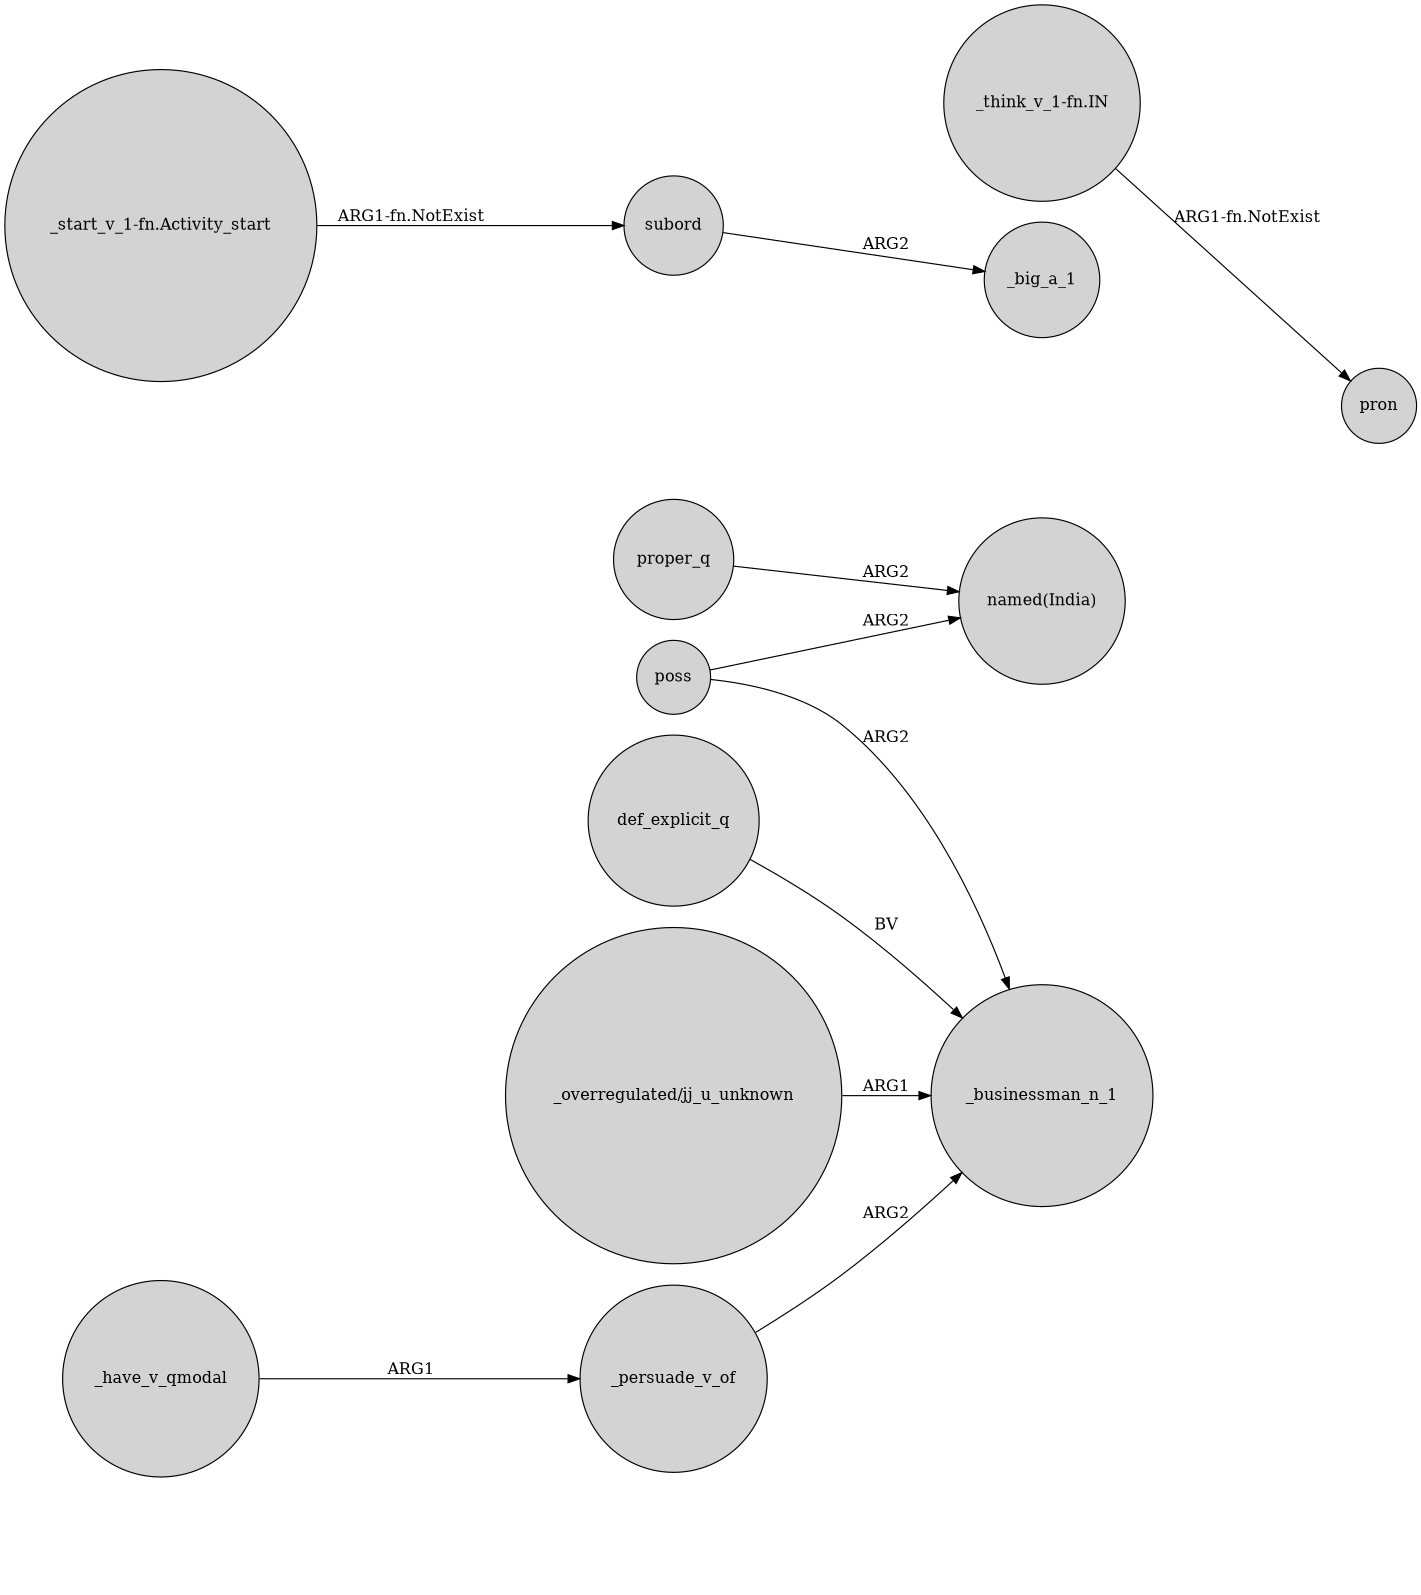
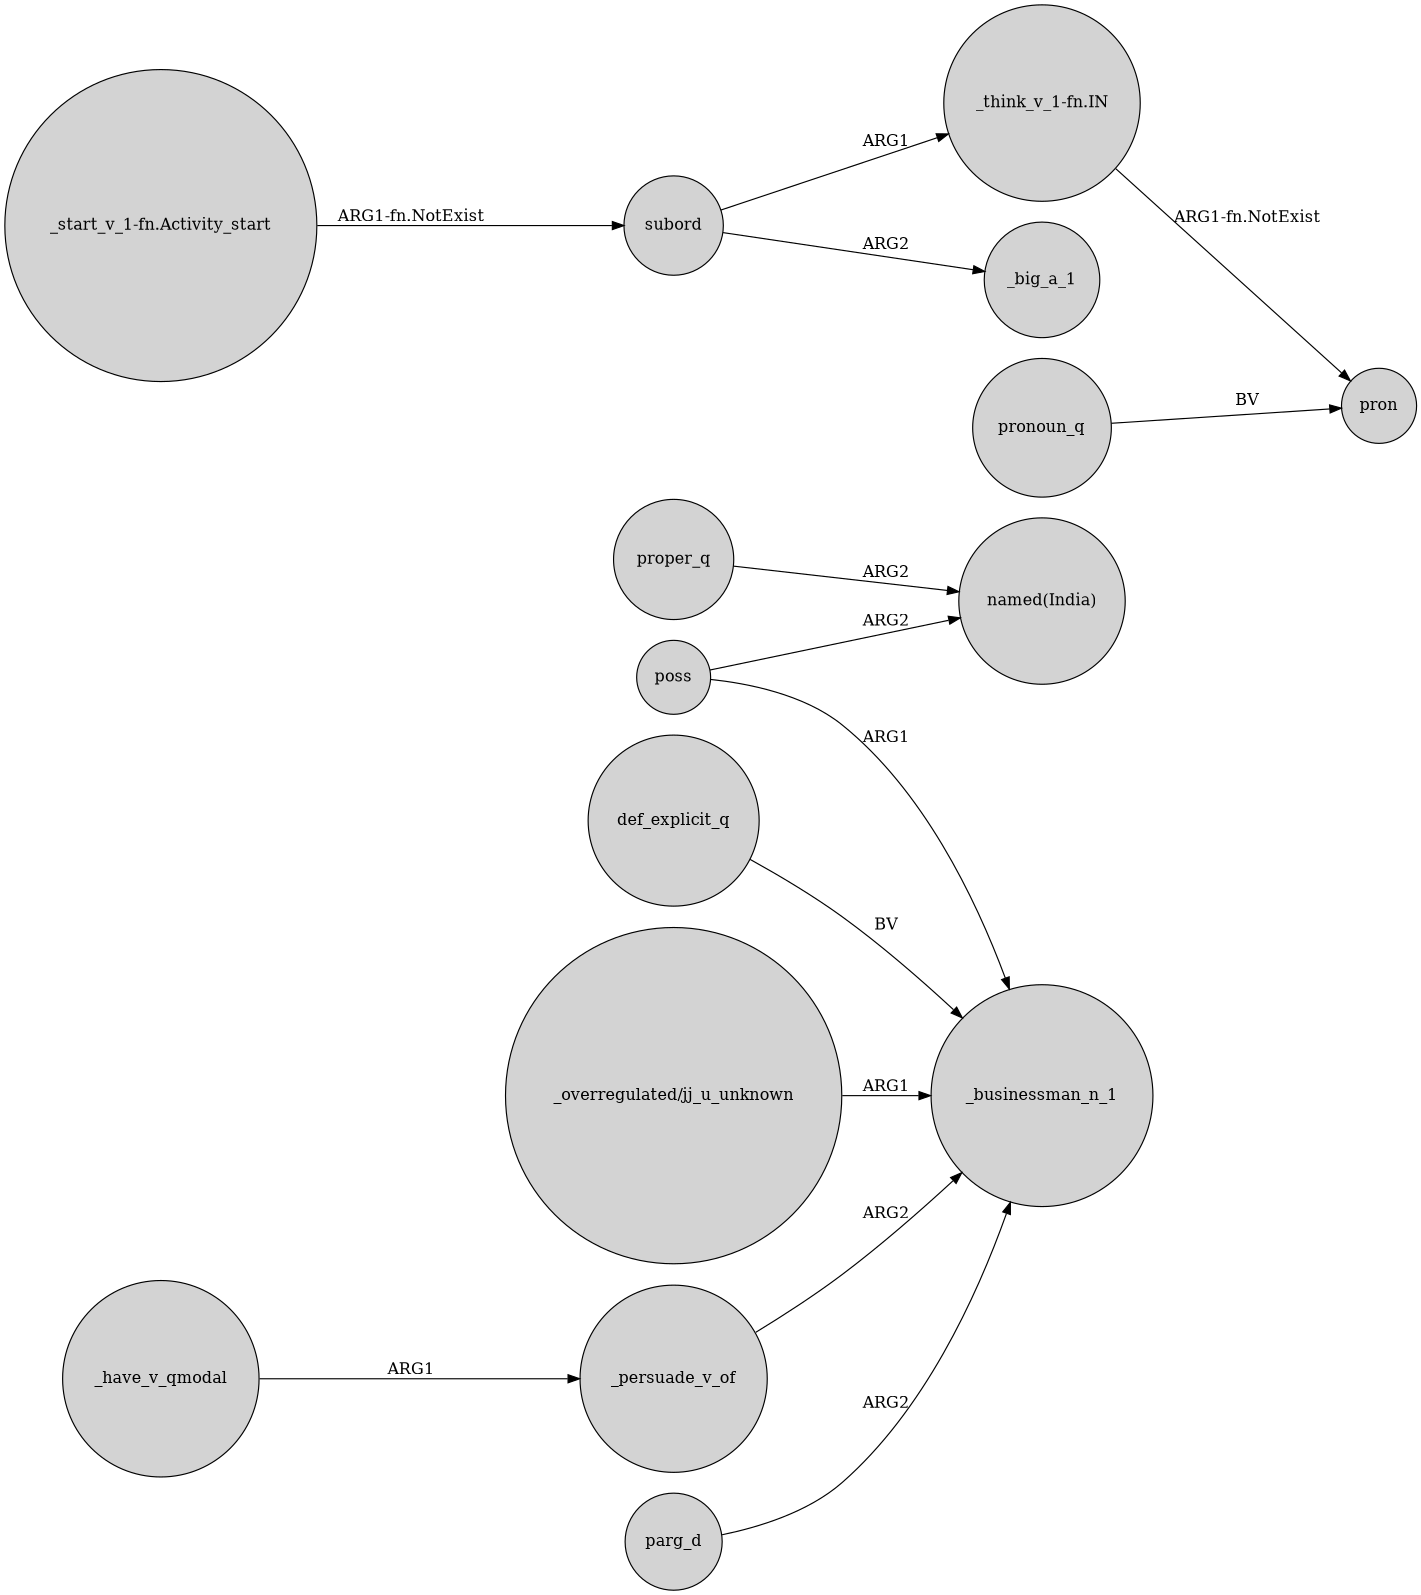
none -> (829, 174)
none -> (1042, 428)
(886, 738) -> (886, 738)
none -> (674, 1542)
